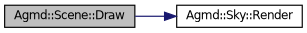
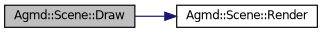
(239, 16) -> (247, 16)
